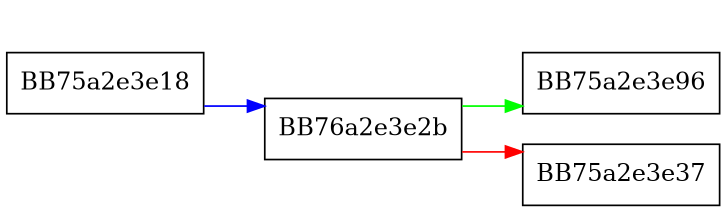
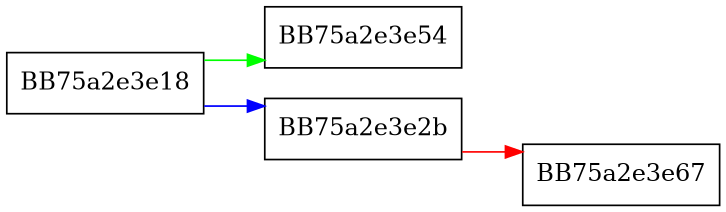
none -> (363, 37)
(621, 83) -> none
(363, 129) -> (363, 129)
(621, 175) -> (621, 175)
